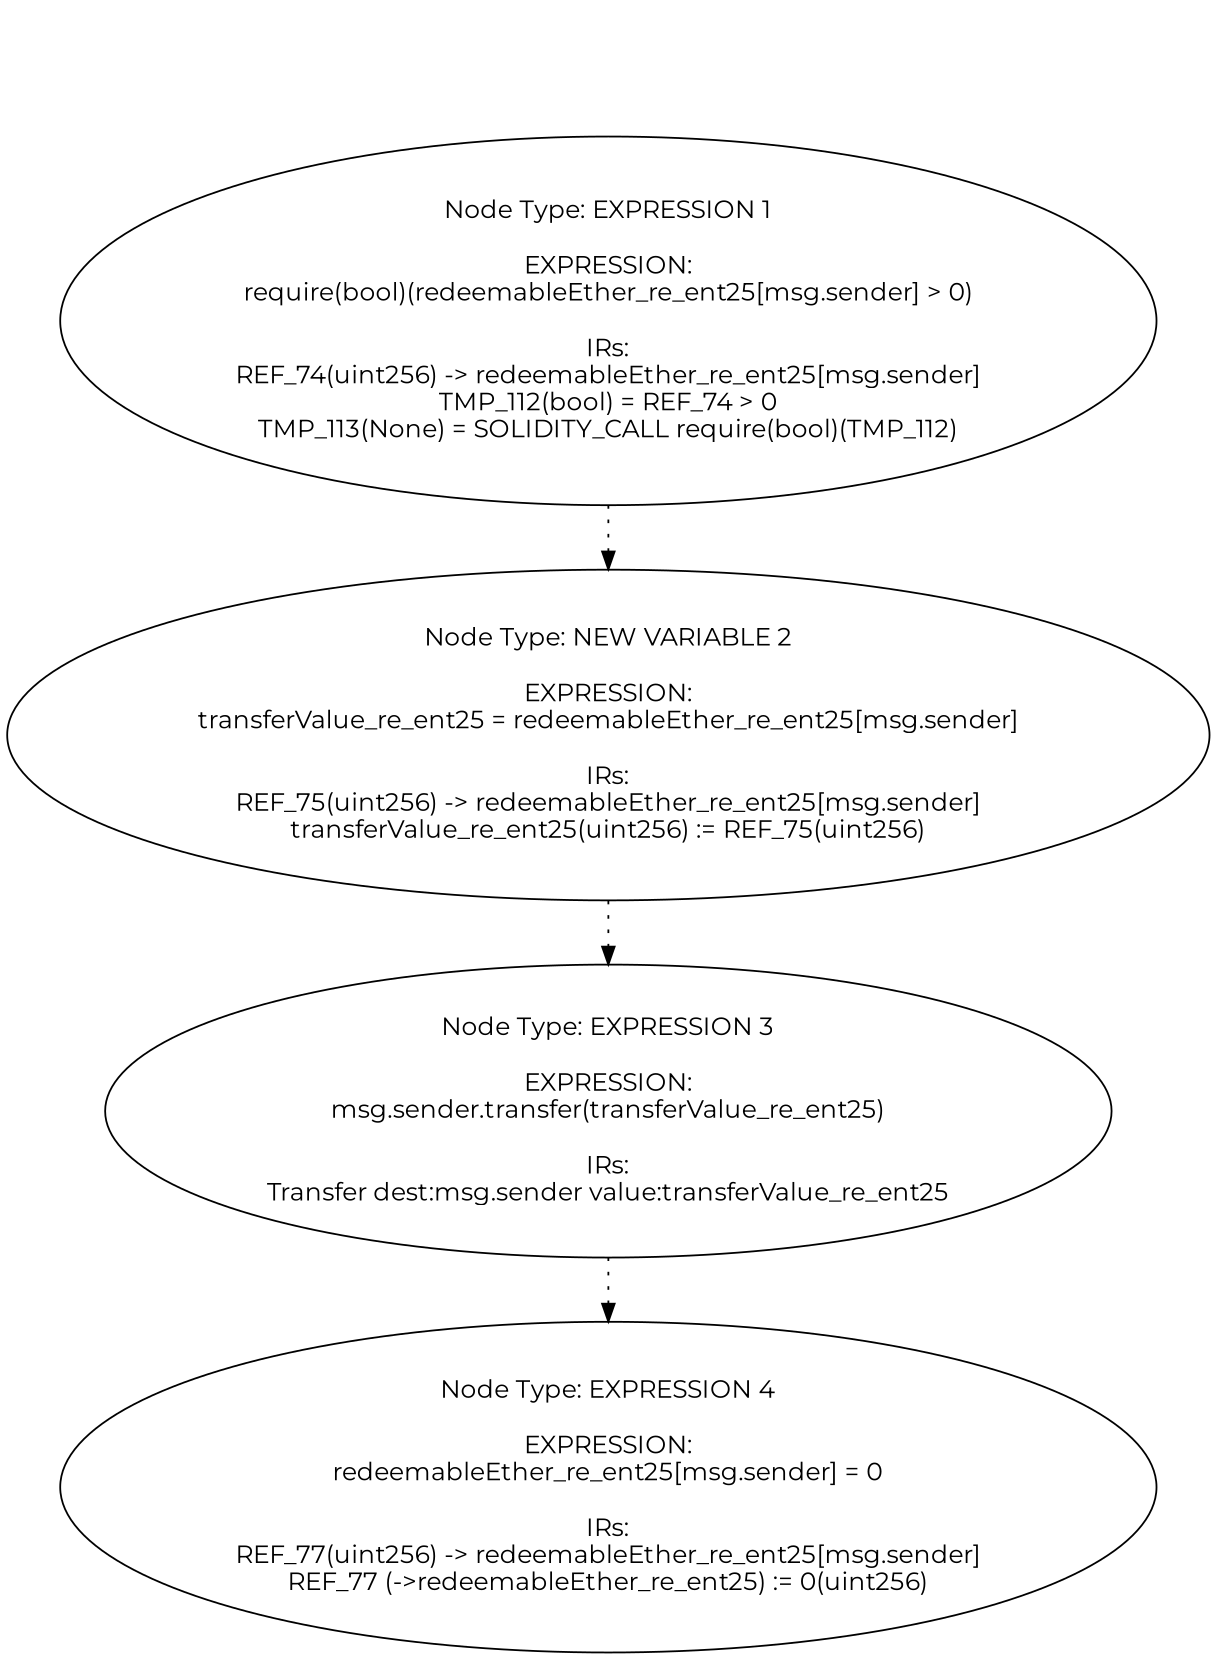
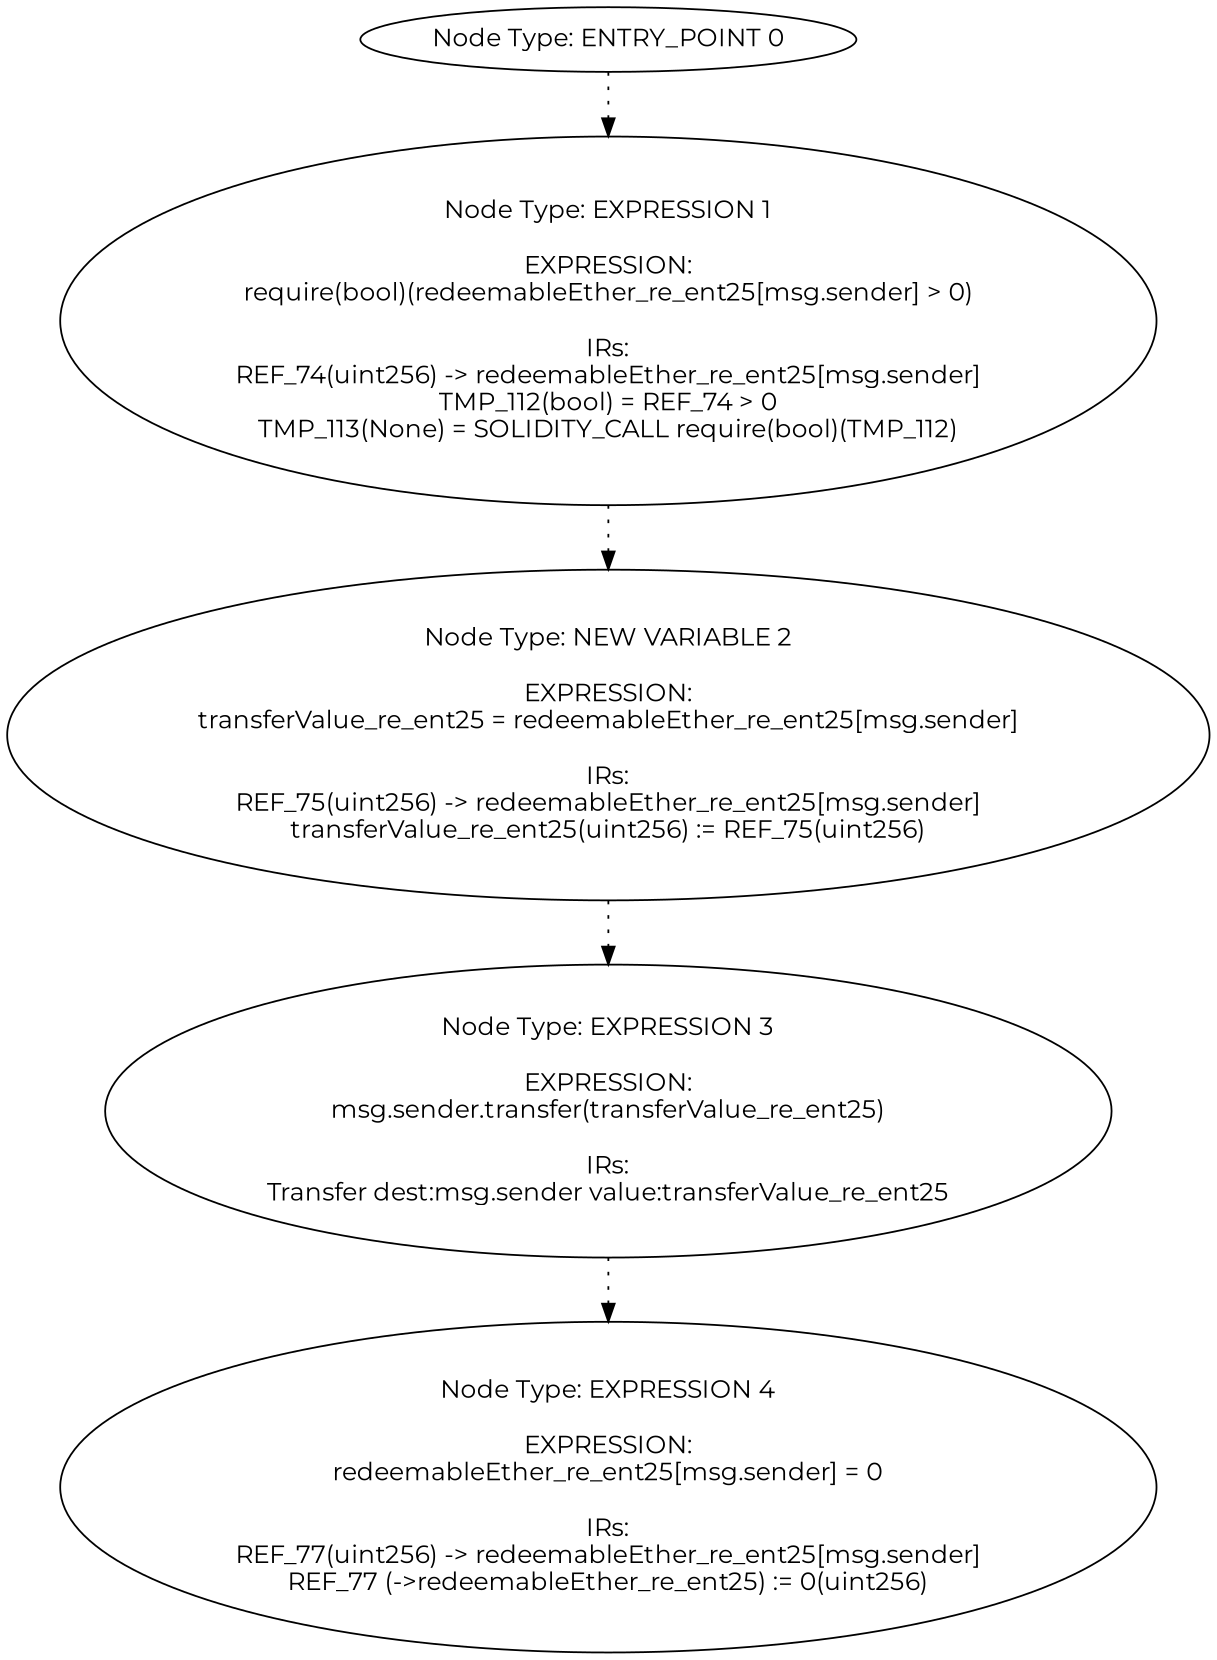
none -> (608, 40)
